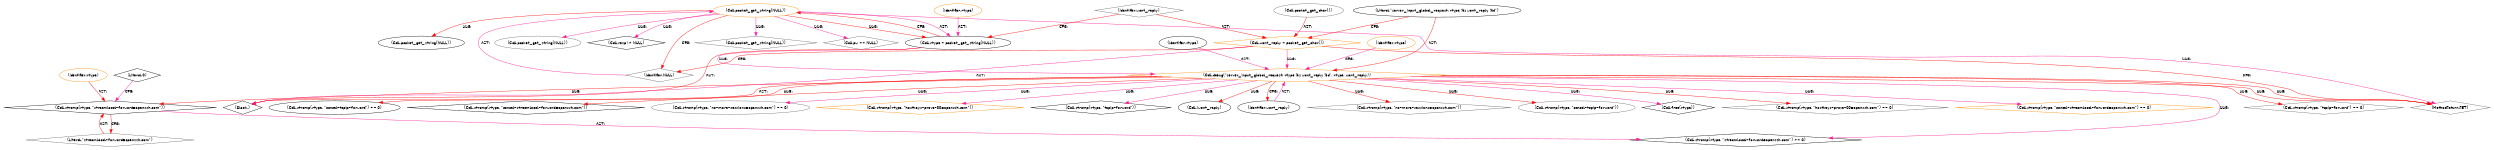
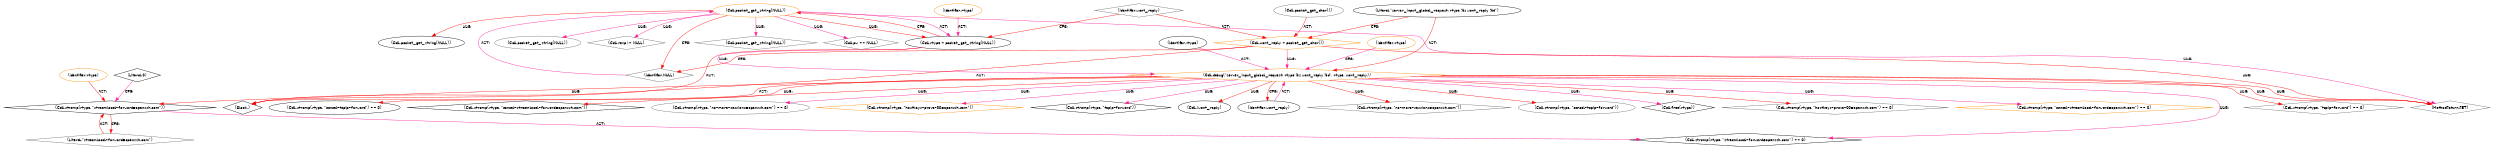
(626, 43) -> (626, 43)
(2247, 75) -> (2248, 75)
(829, 80) -> (829, 80)
